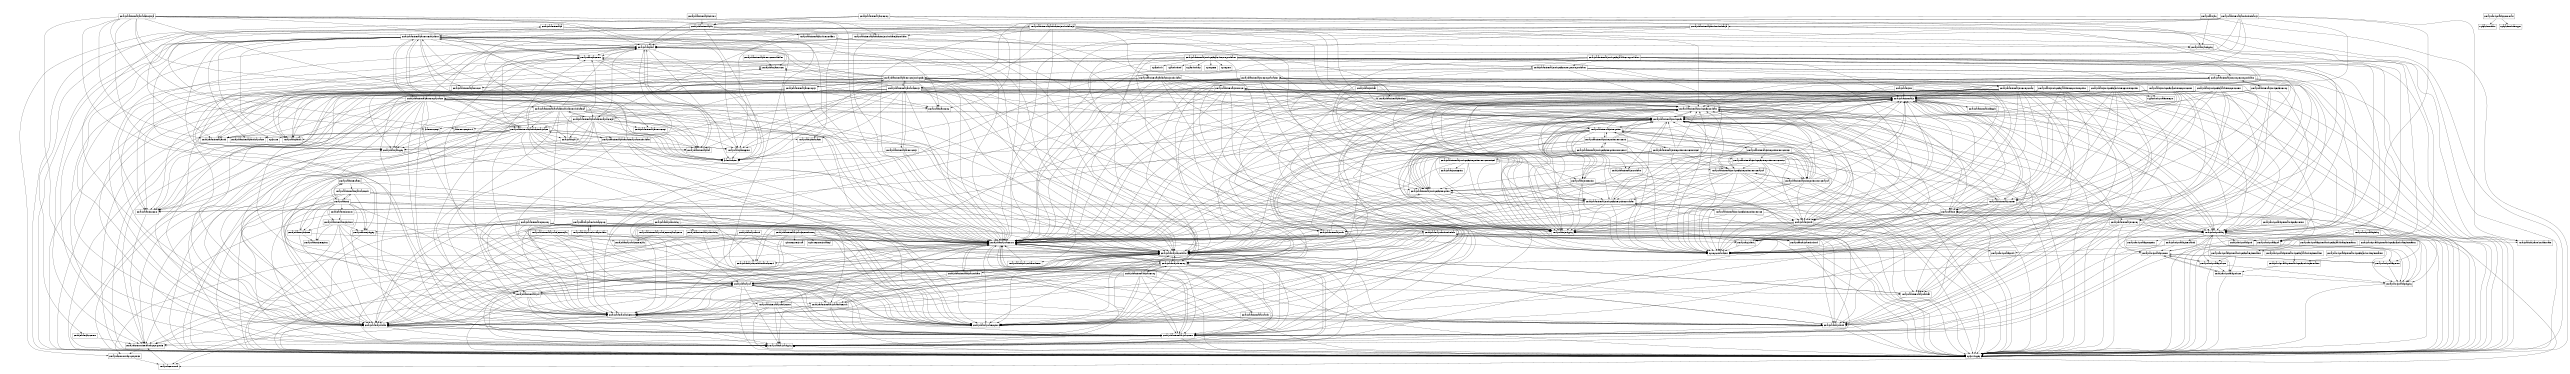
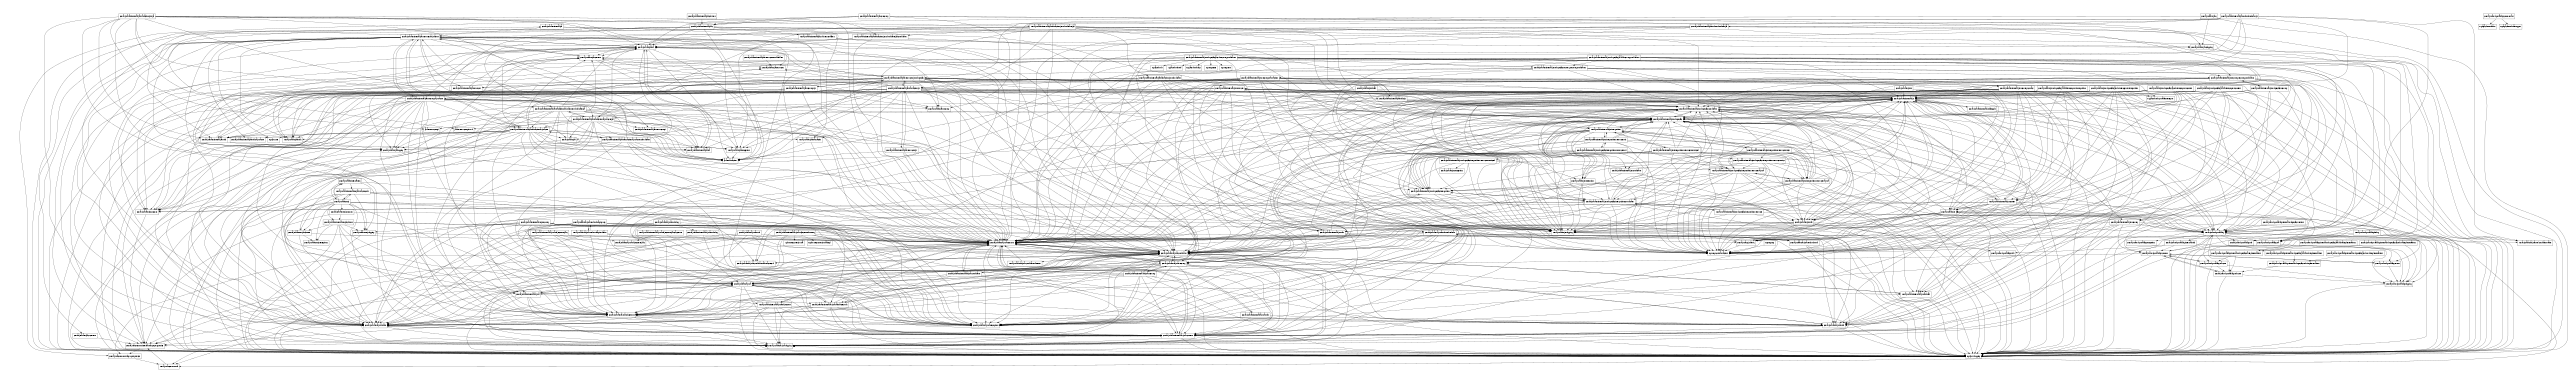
(835, 73) -> (833, 73)
none -> (1770, 243)
